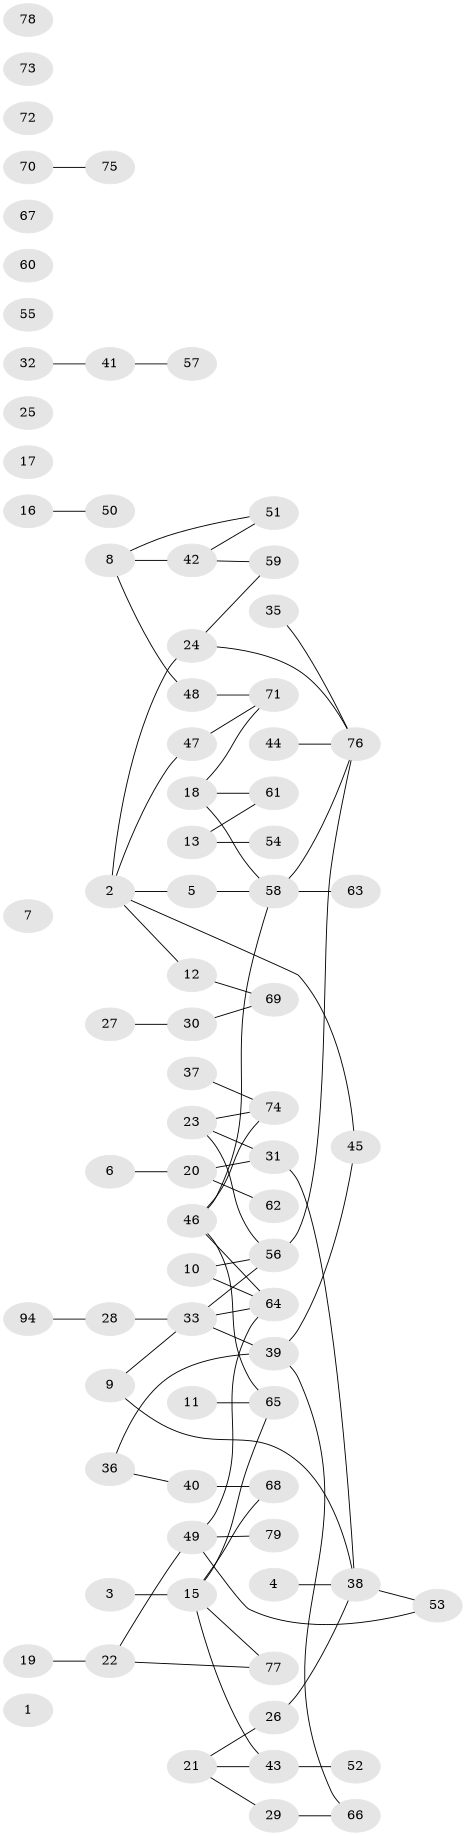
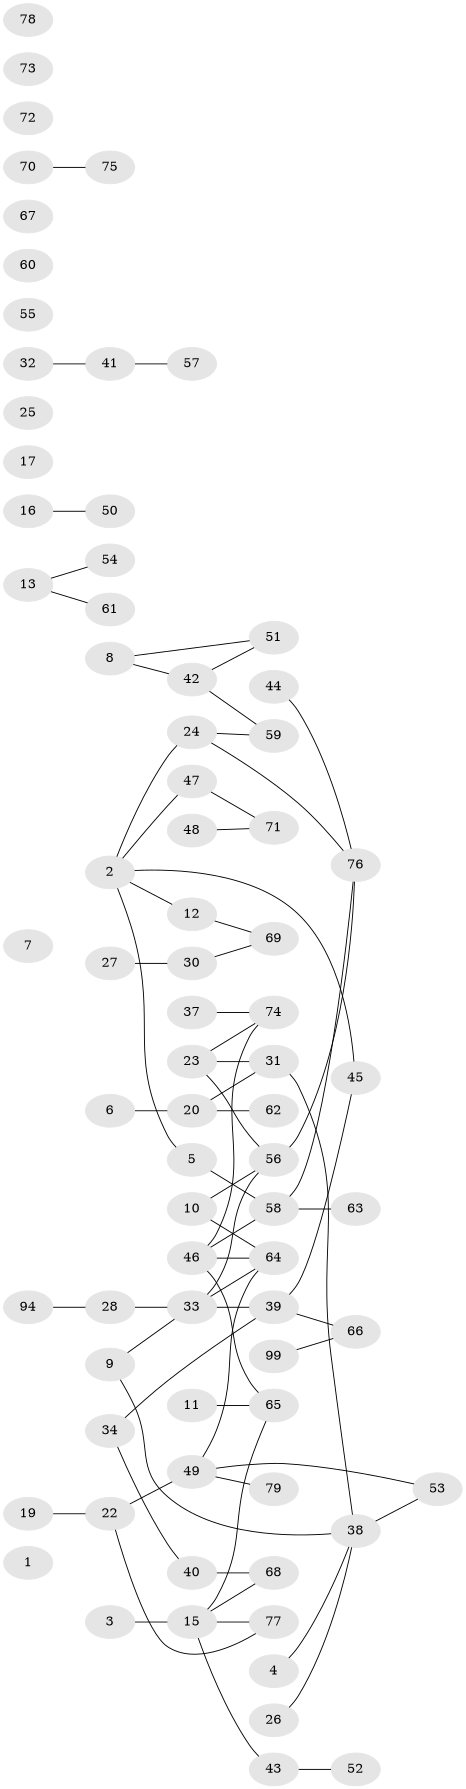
(274, 611) -> none
(143, 631) -> none
(192, 793) -> none
(110, 1469) -> (110, 1431)
(192, 1767) -> none
(274, 1816) -> (274, 1356)
